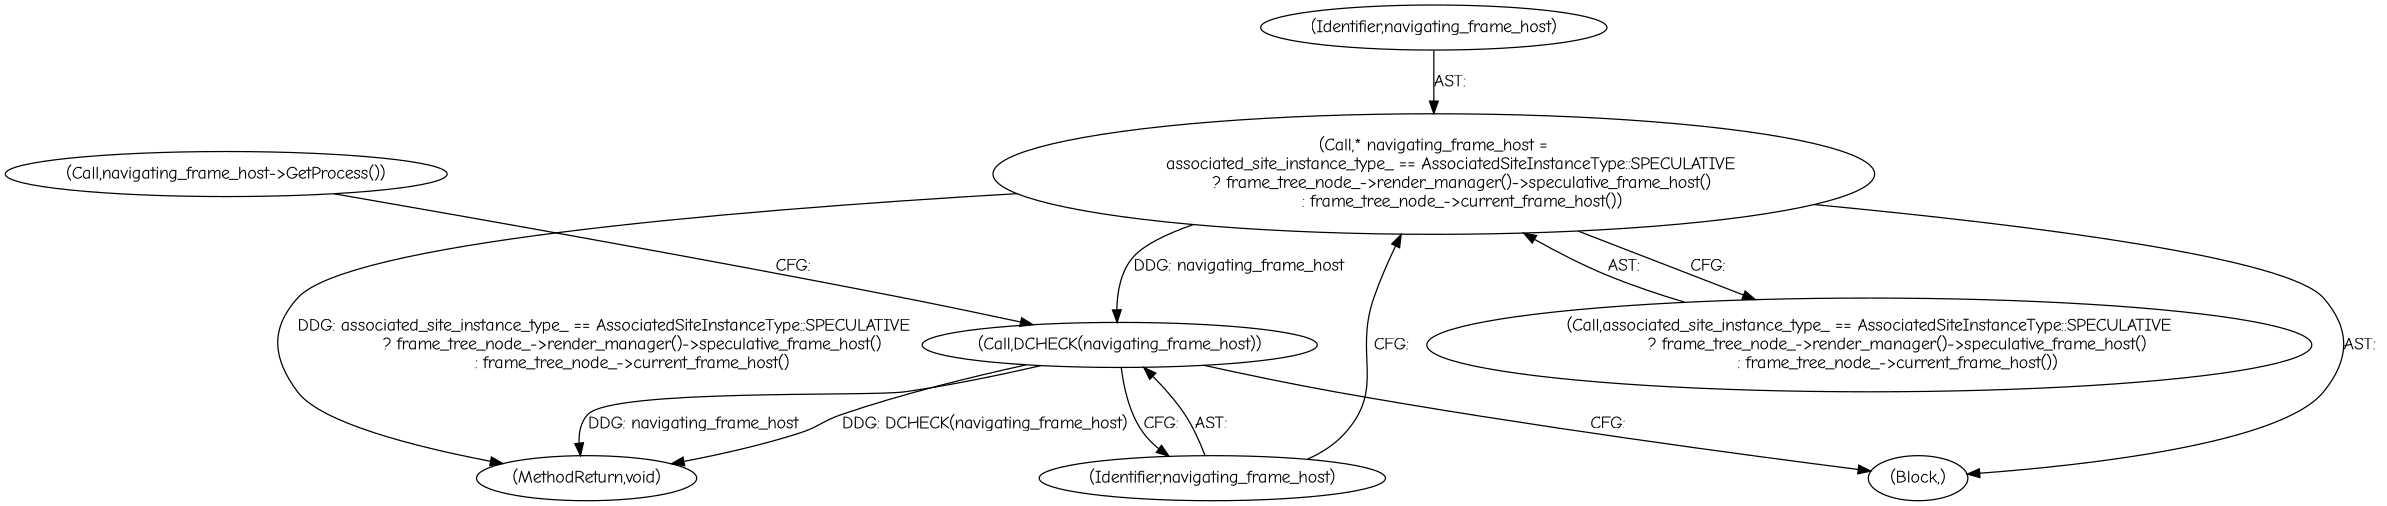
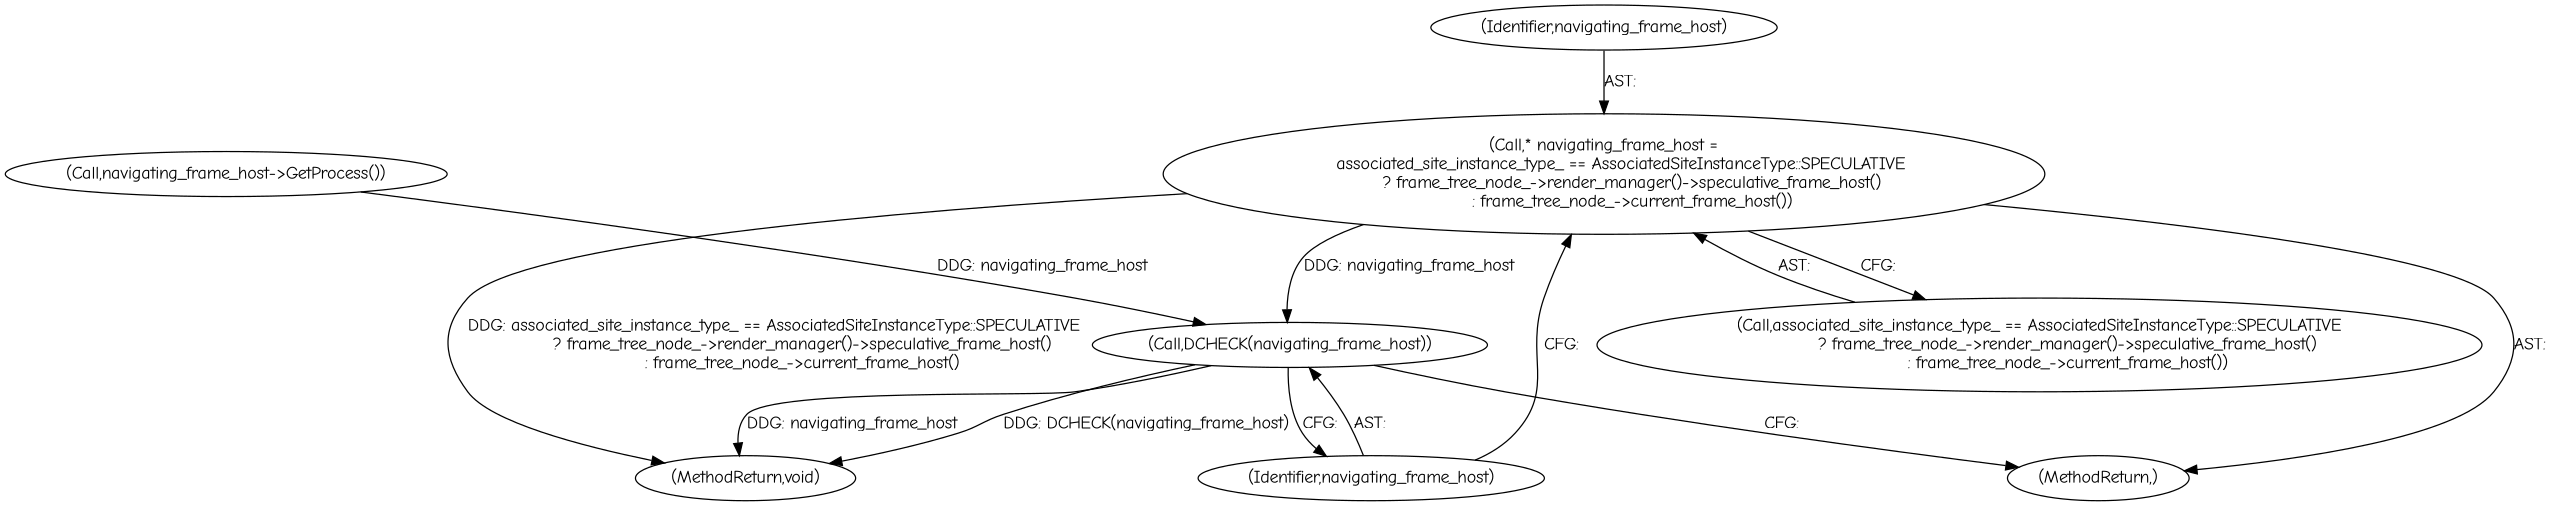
(796, 266) -> (1043, 266)
(1918, 478) -> (2098, 478)
